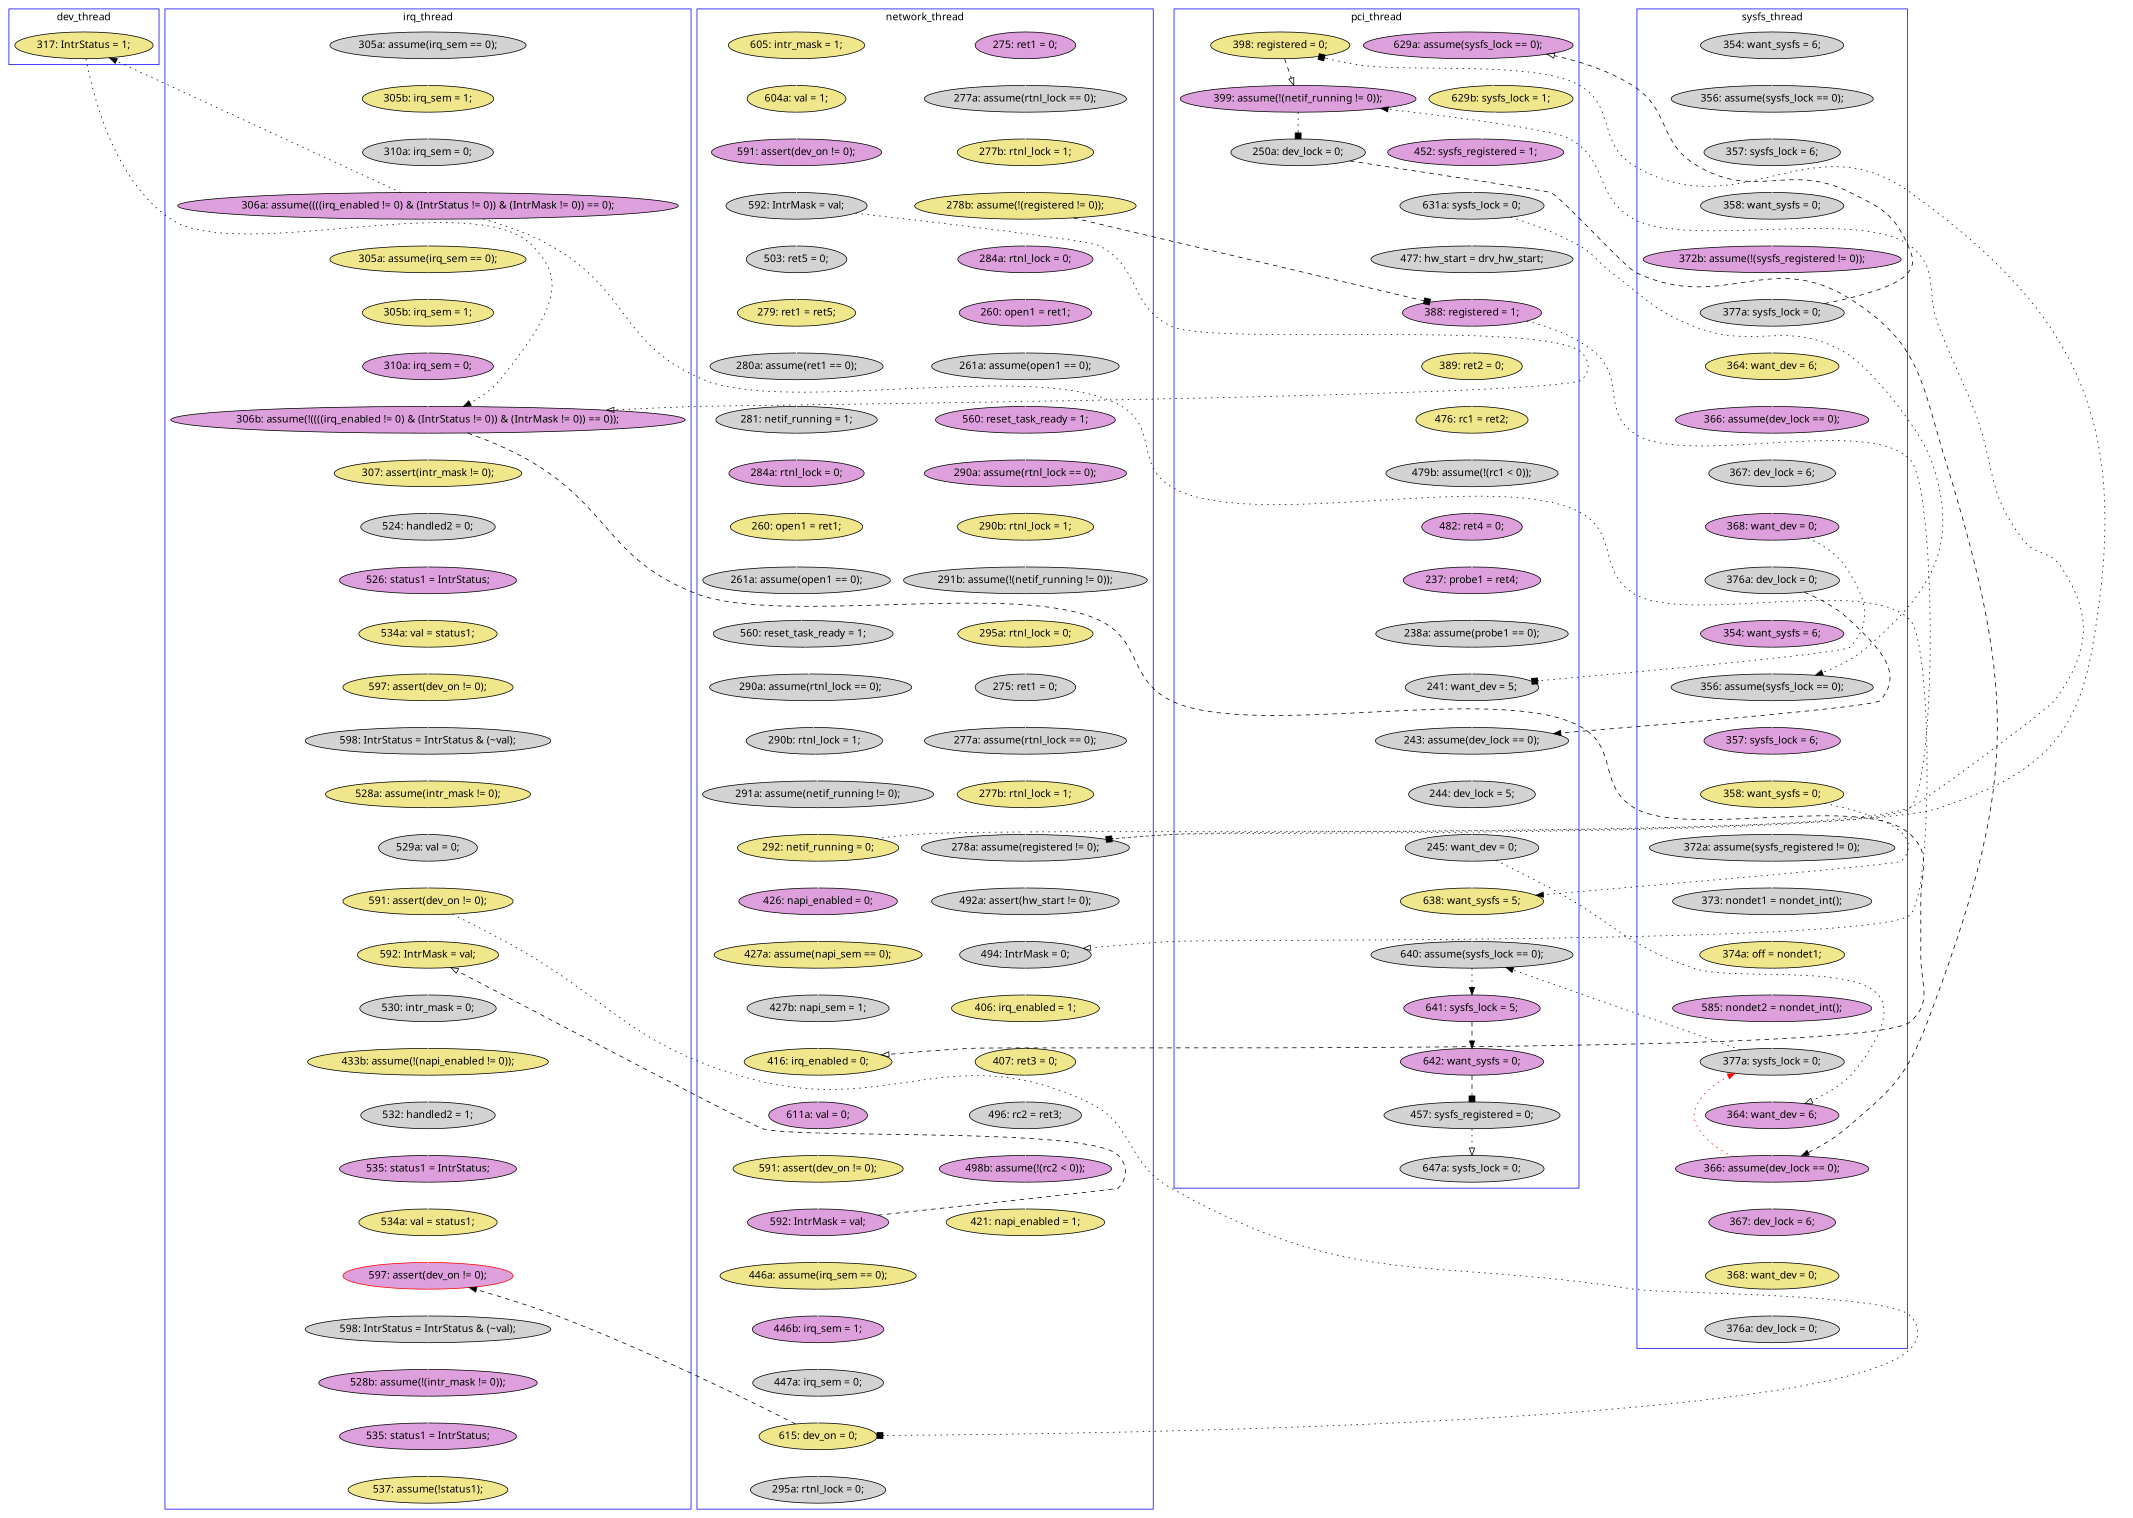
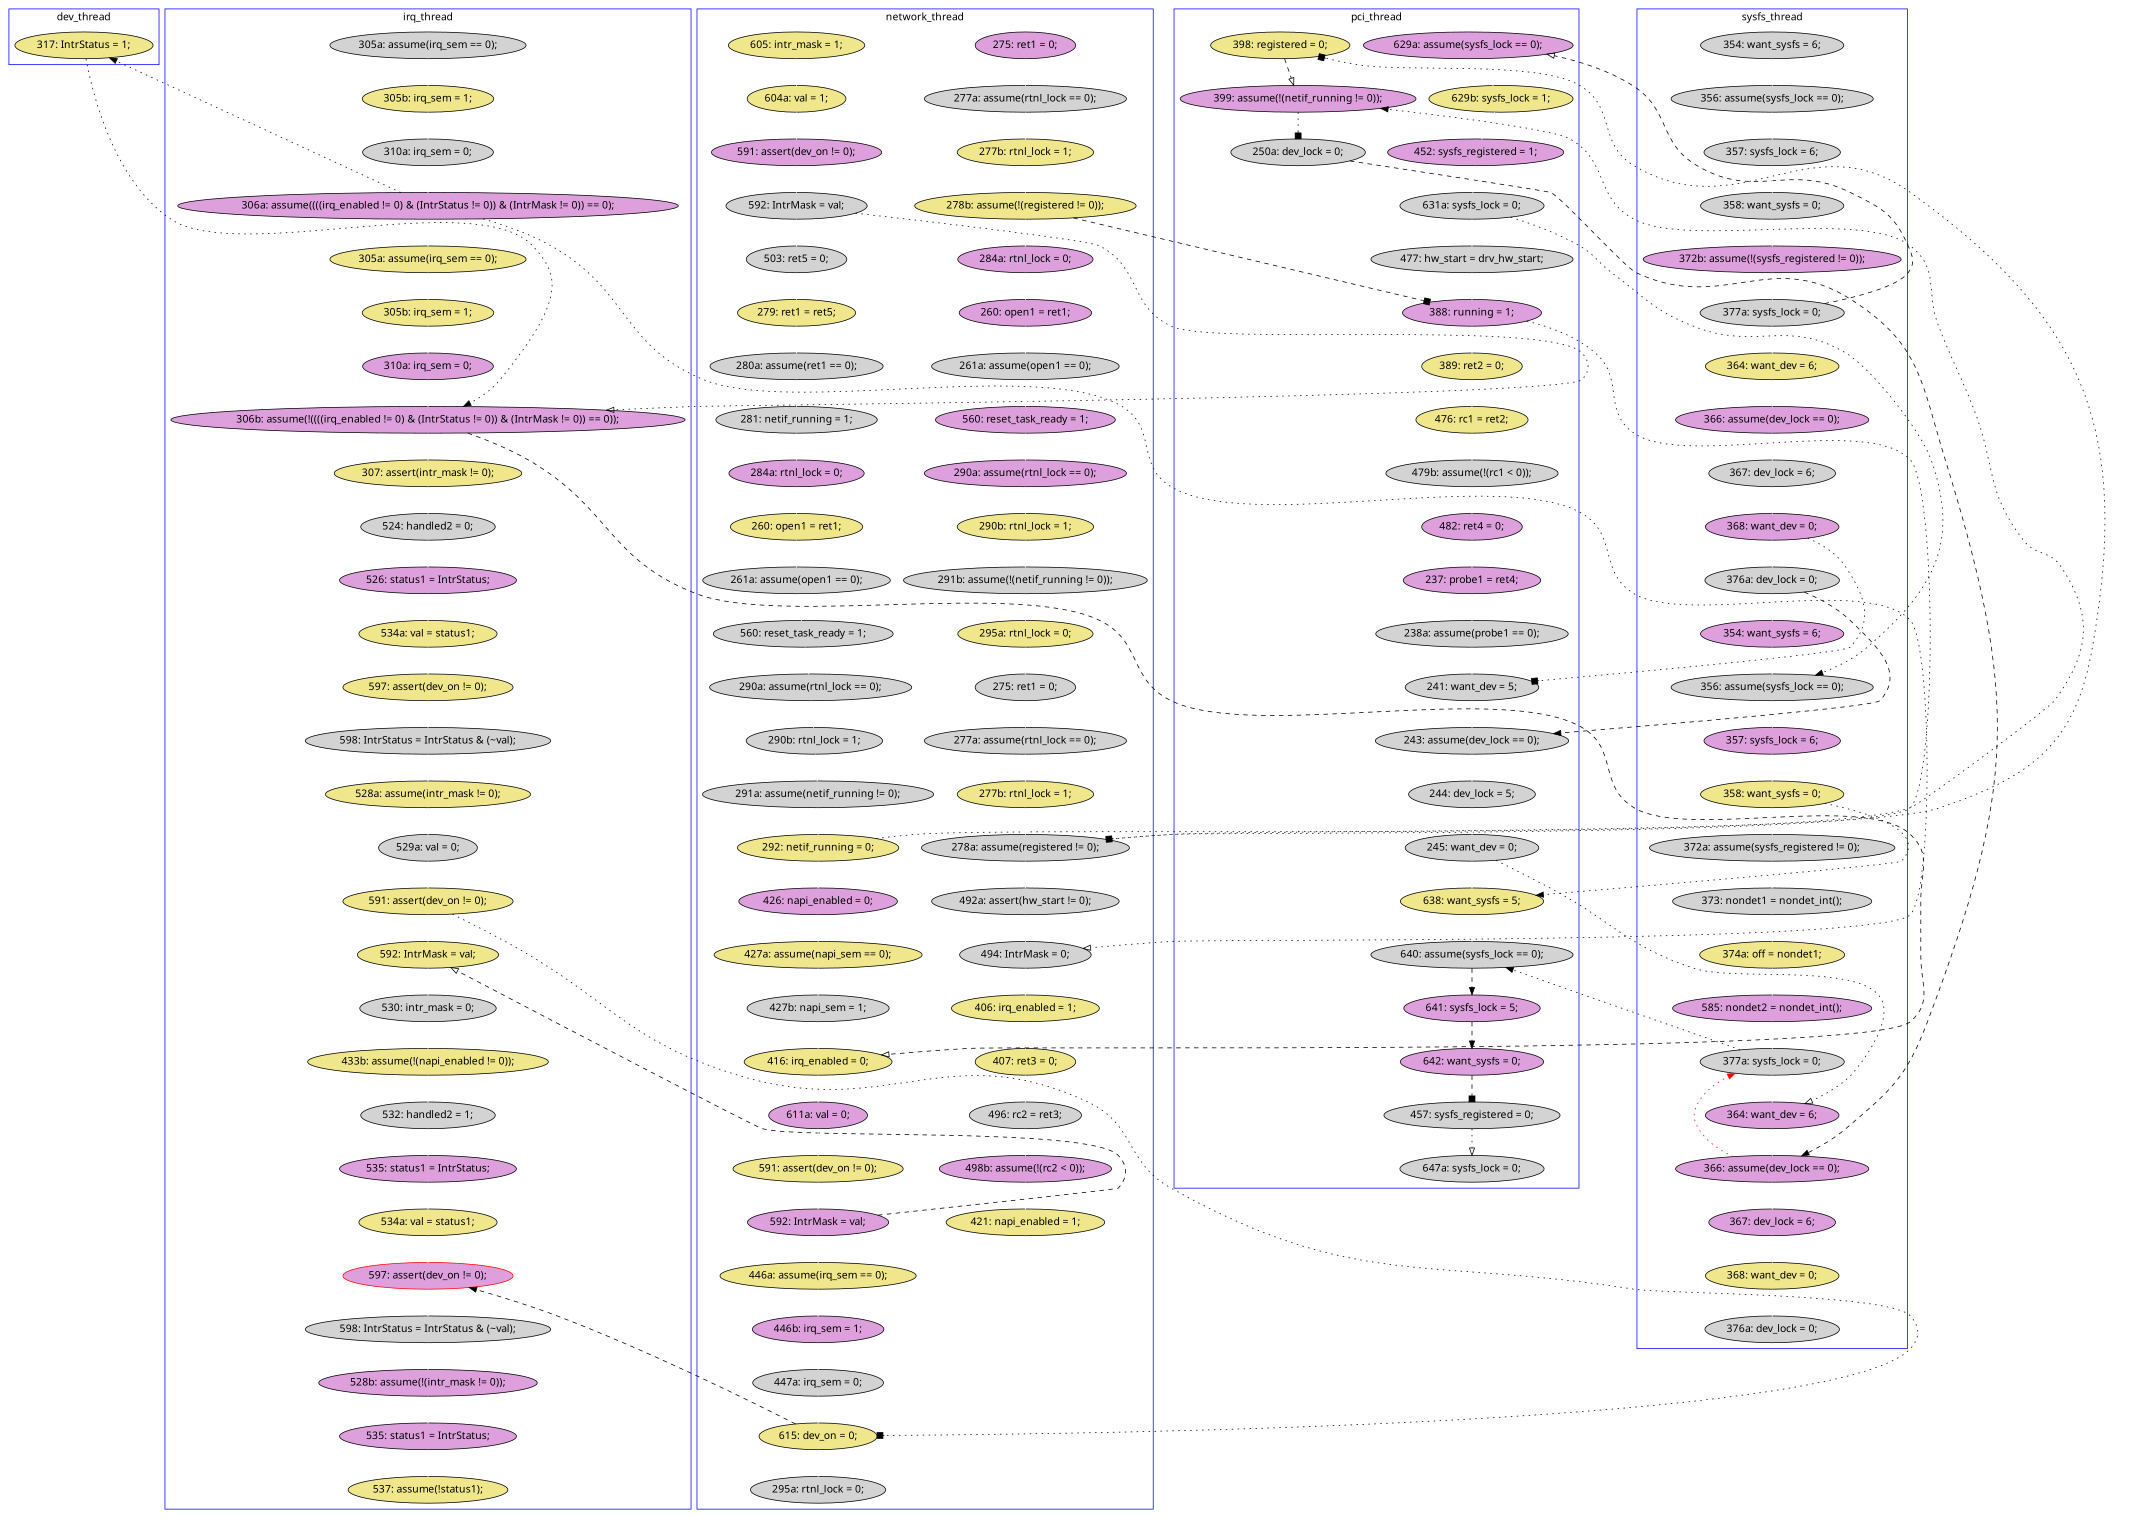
(1472, 313) -> (1472, 313)
(1472, 978) -> (1472, 978)
